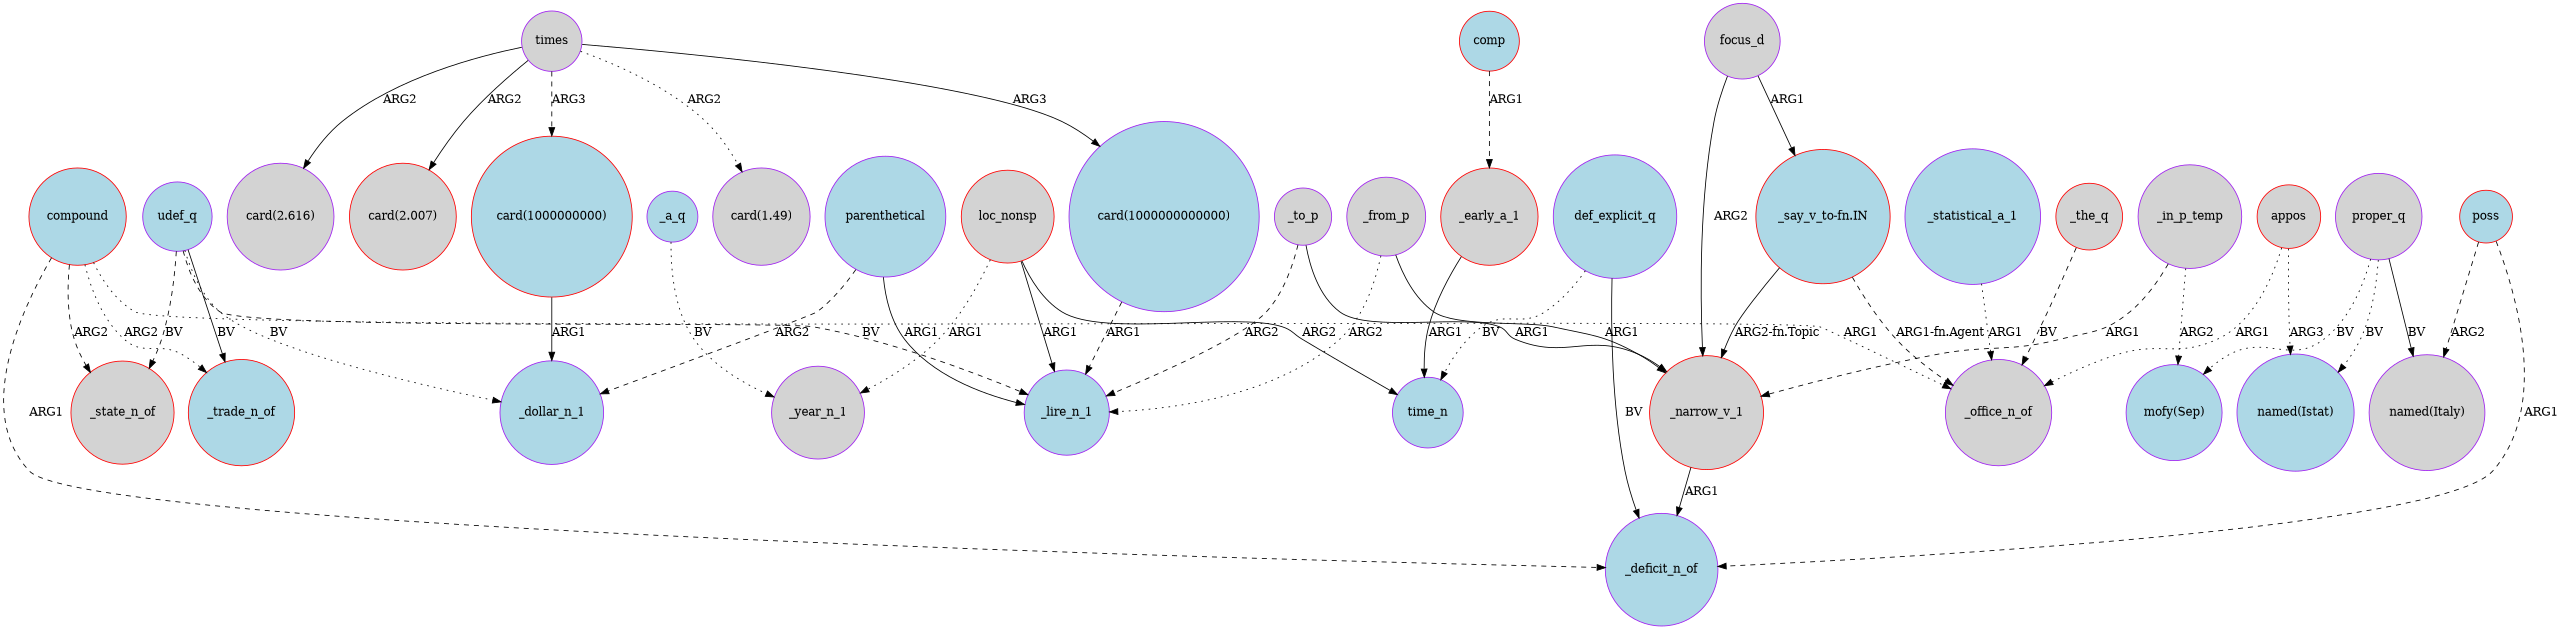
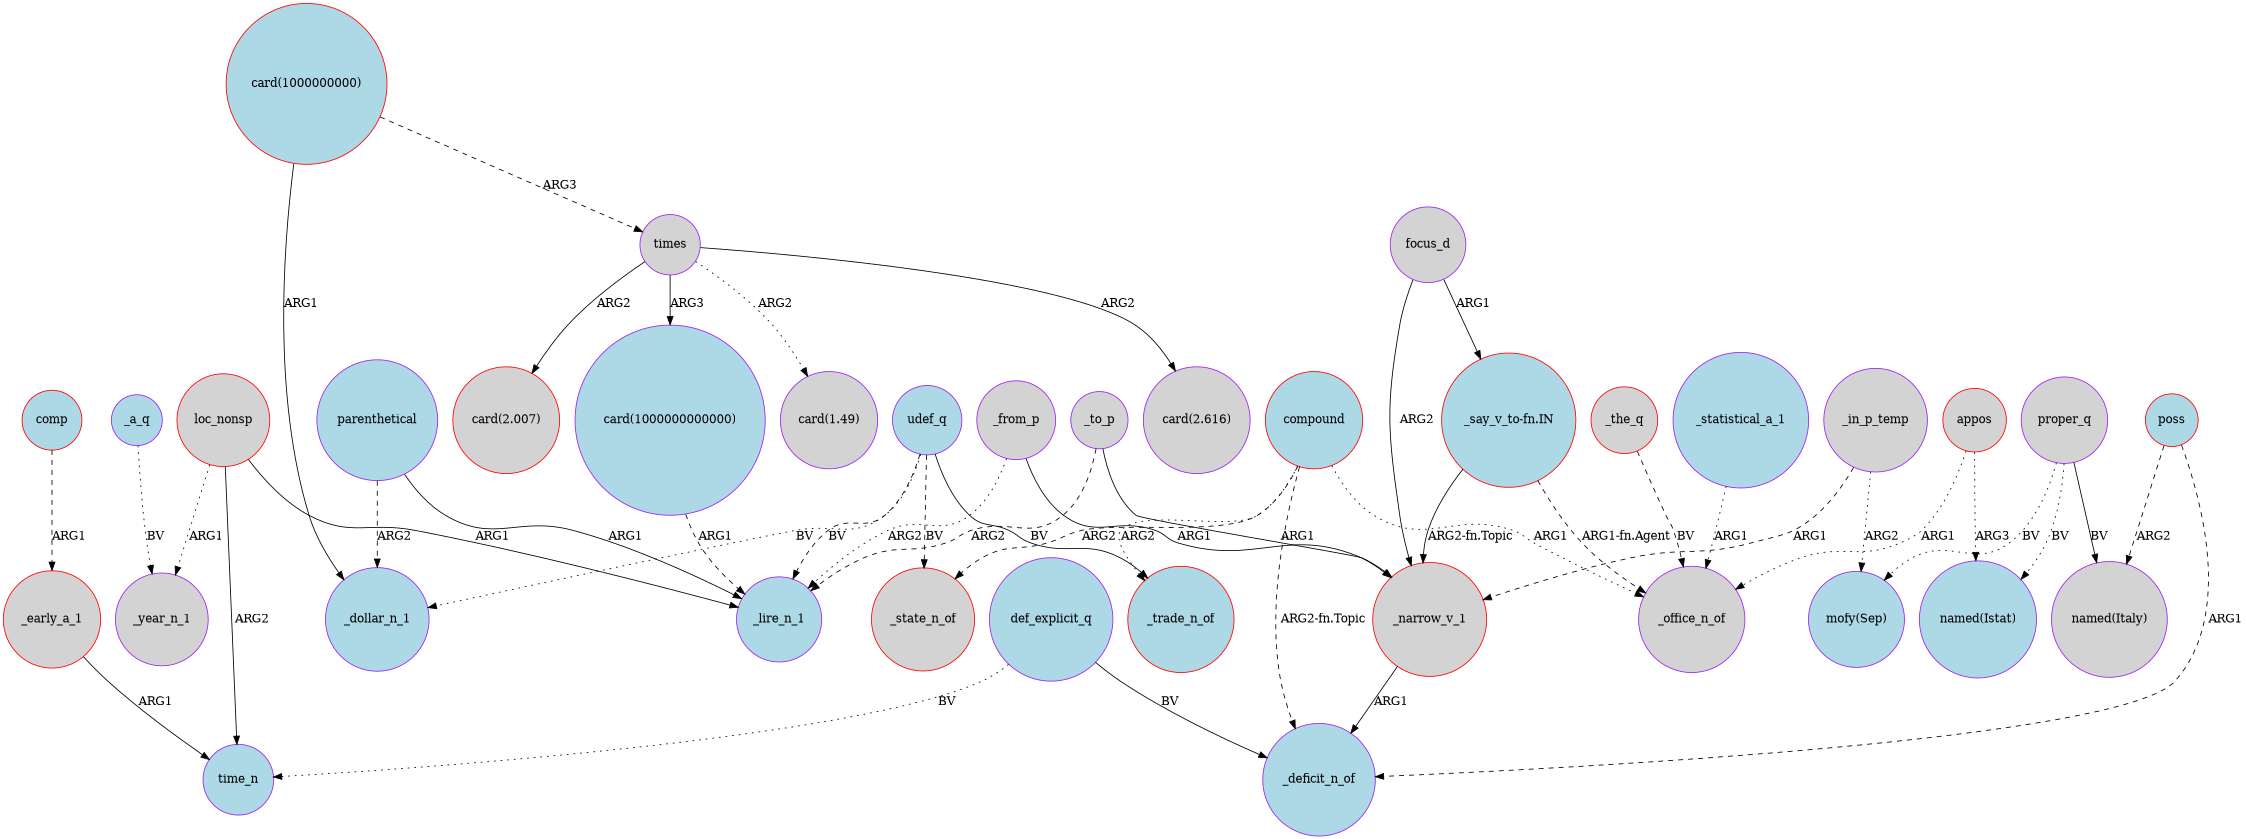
(552, 100) -> (507, 173)
(46, 413) -> (1323, 619)
